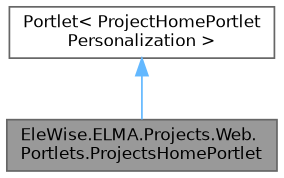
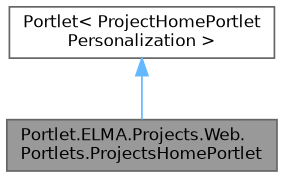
(142, 145) -> (142, 145)
